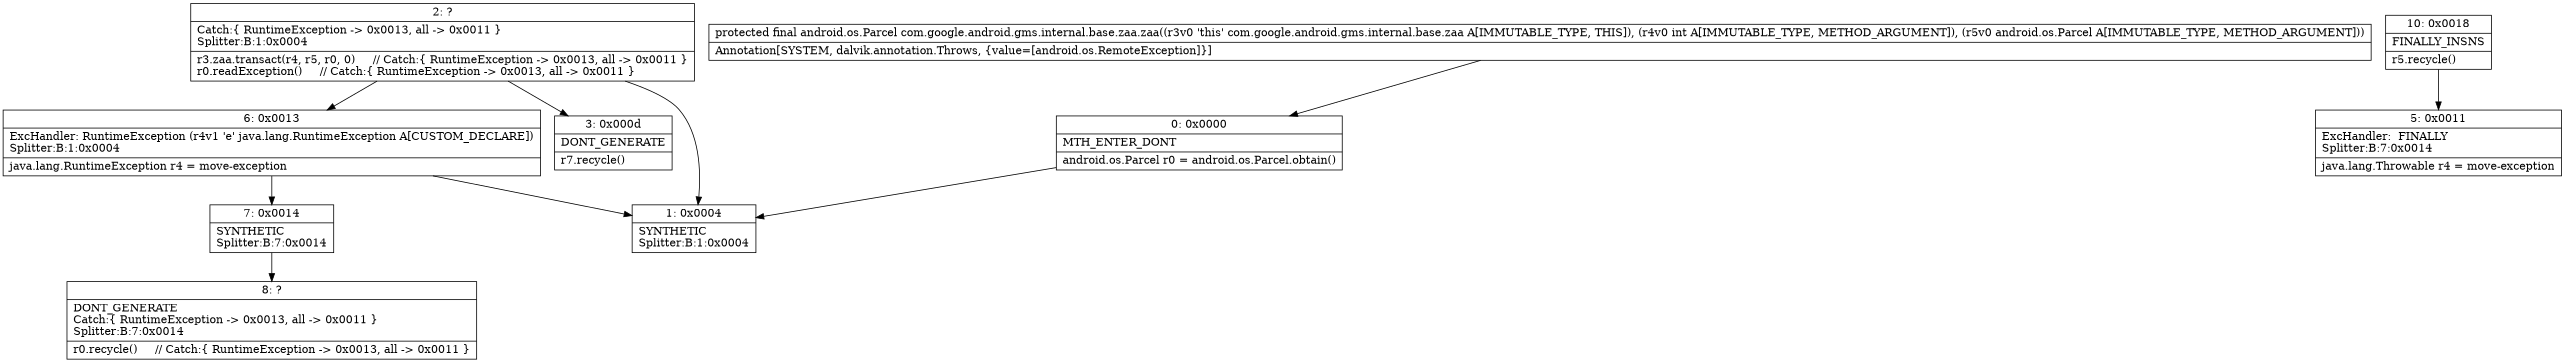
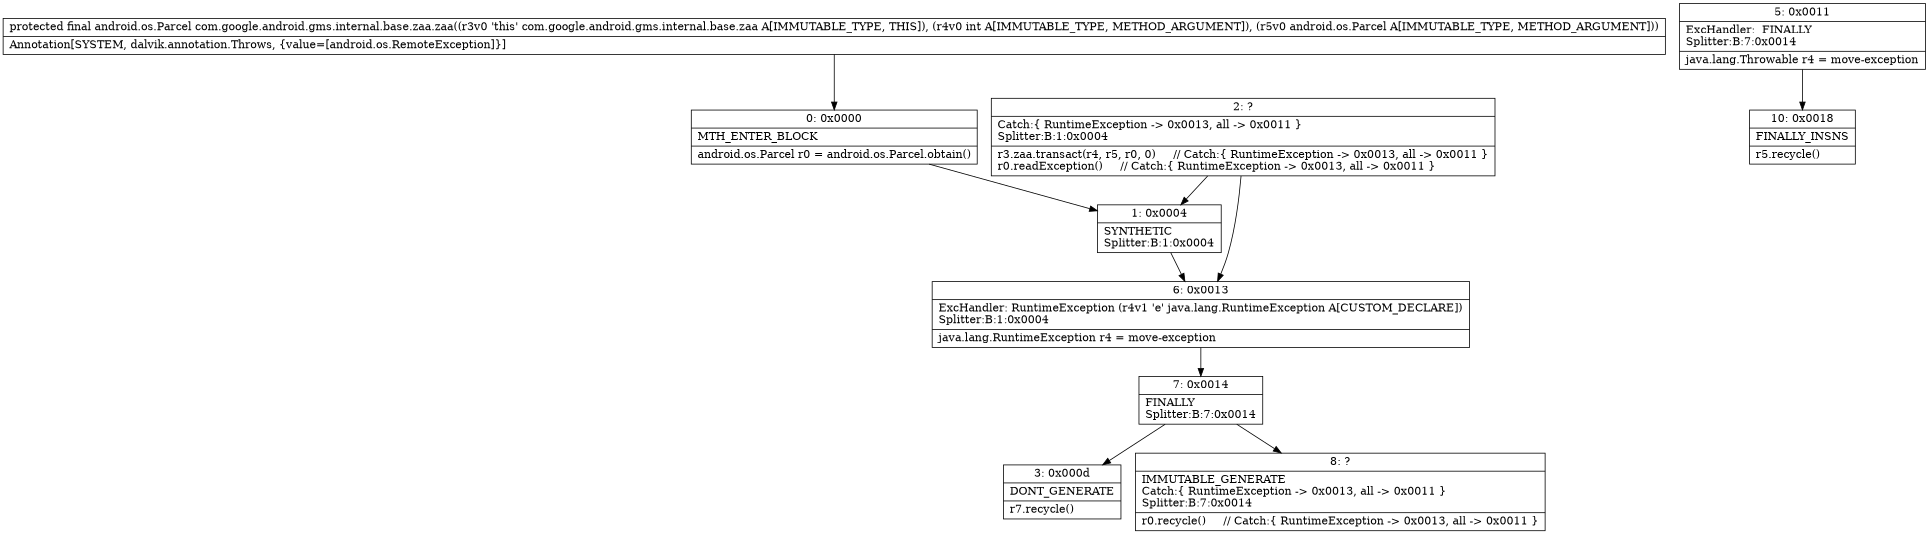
(2439, 86) -> (1802, 86)
(535, 97) -> (1137, 442)
(1119, 143) -> (758, 137)
(529, 195) -> (1176, 264)
(251, 231) -> (1170, 403)
(126, 308) -> (1214, 480)
